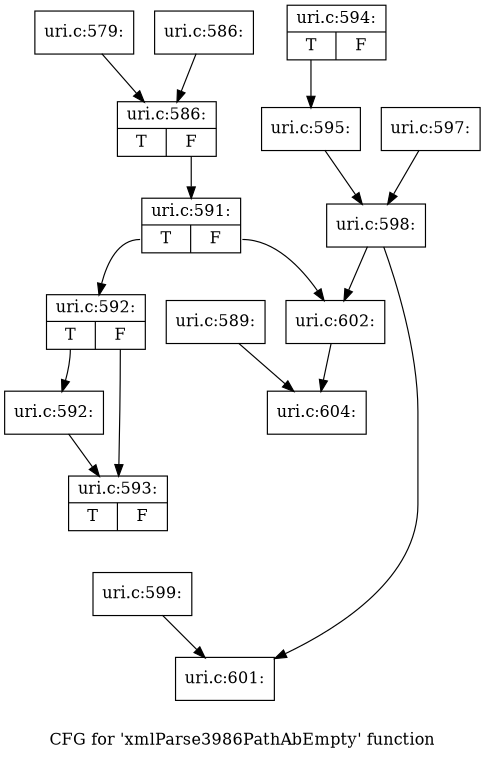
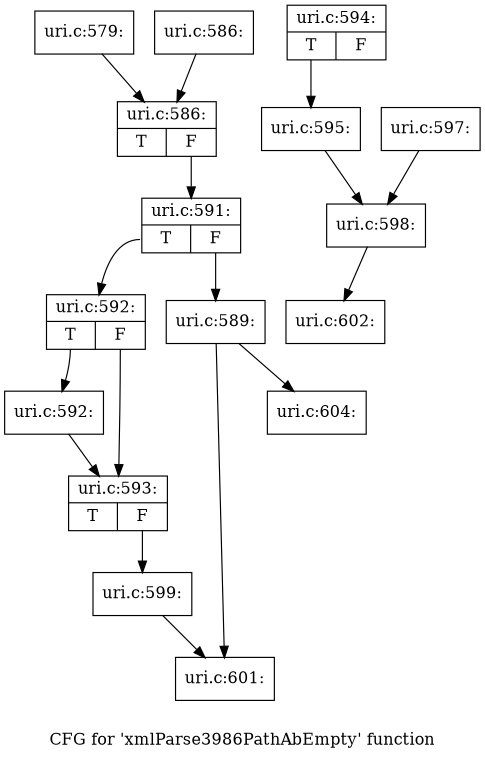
(286, 256) -> (216, 271)
(327, 362) -> none
(418, 479) -> (220, 495)
none -> (142, 546)
